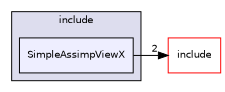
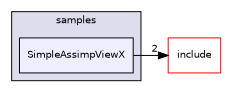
(76, 21) -> (76, 21)
